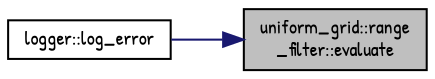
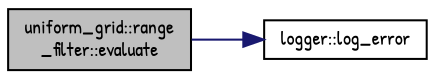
(197, 40) -> (217, 40)
